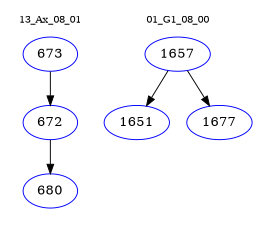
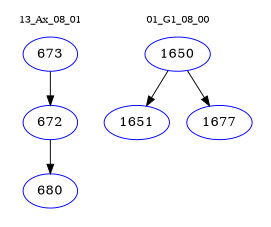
(178, 54) -> (178, 54)
